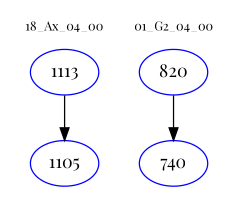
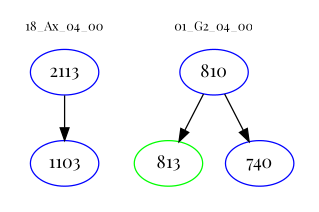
(65, 72) -> (65, 72)
(174, 72) -> (214, 72)
(65, 163) -> (65, 163)
none -> (168, 163)
